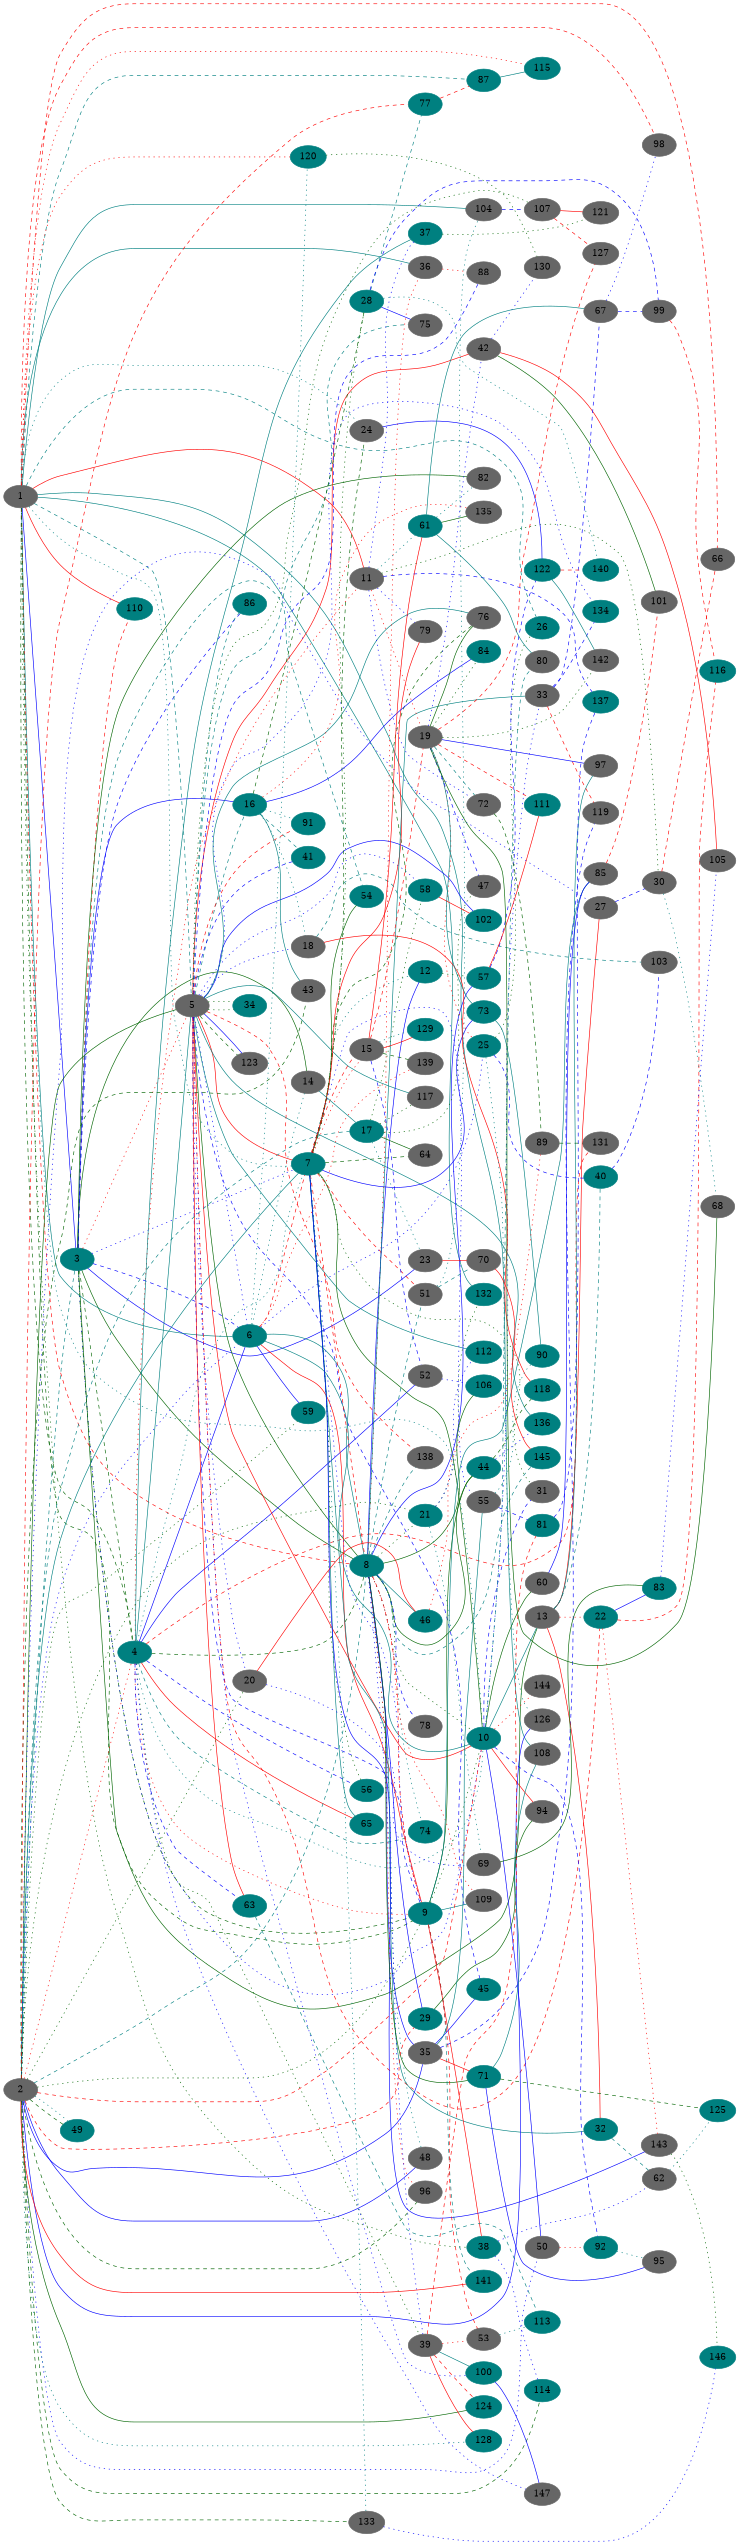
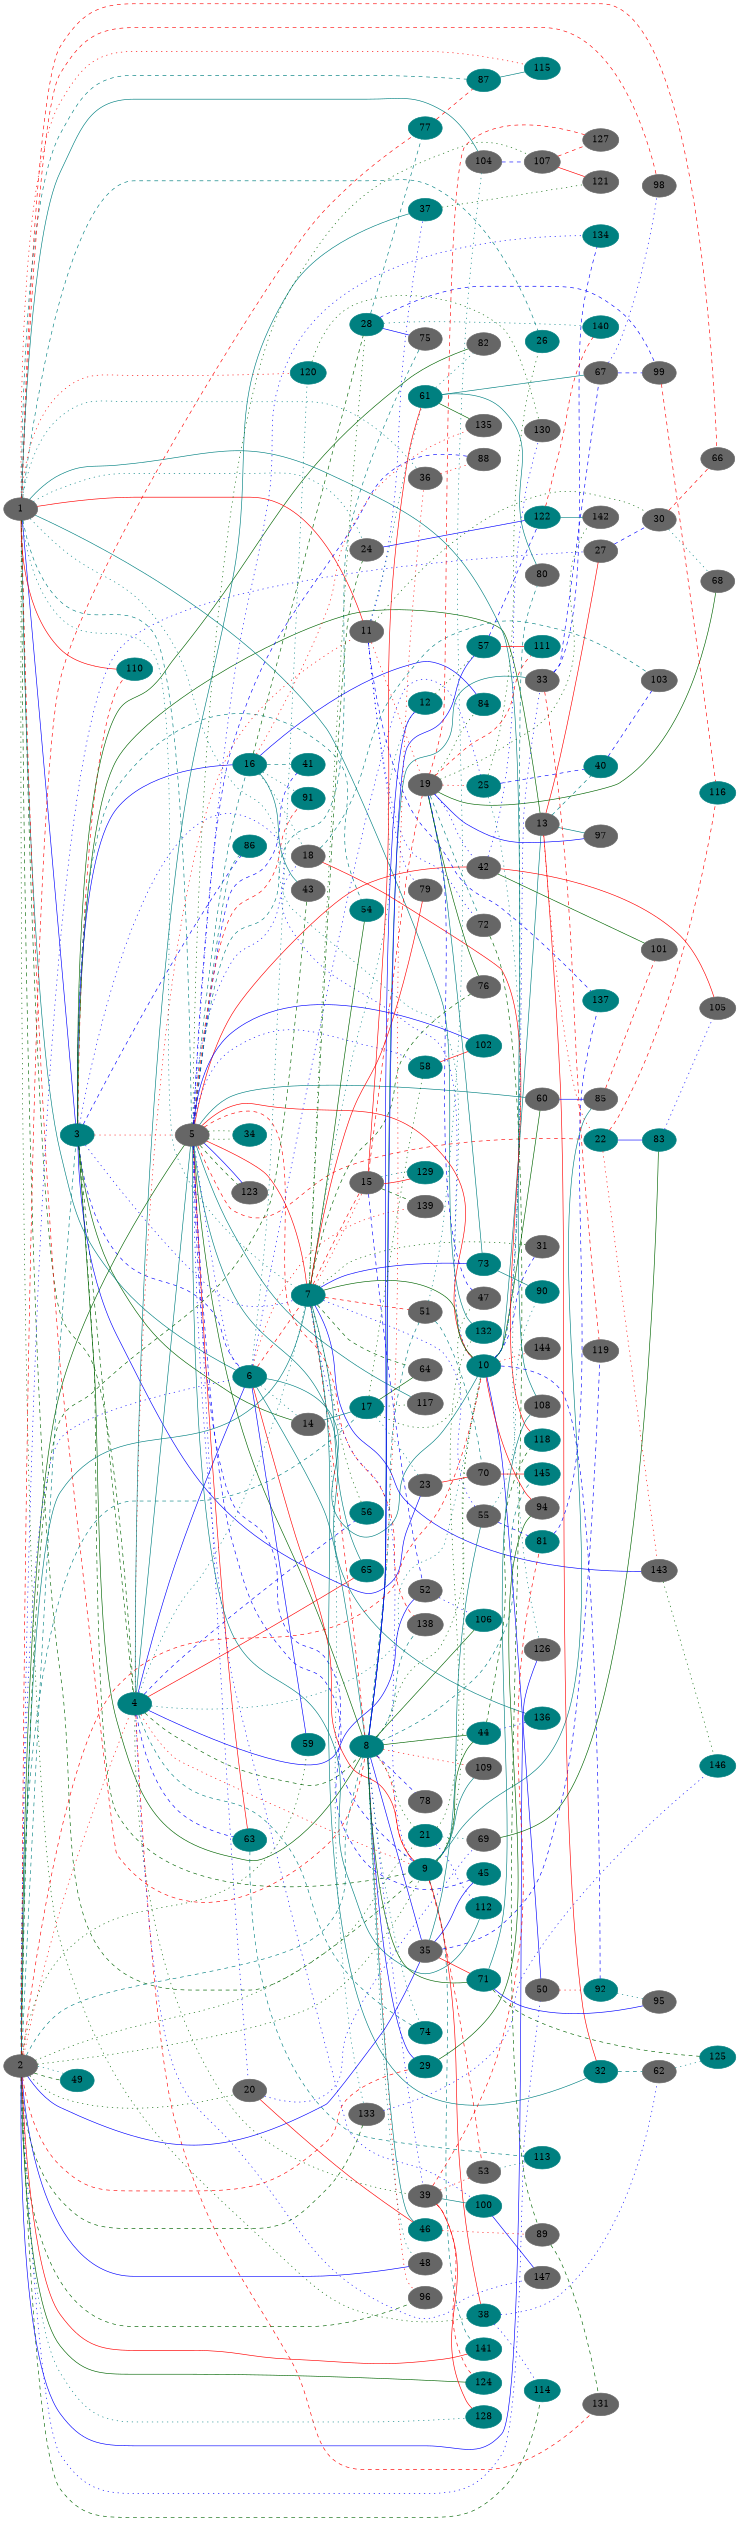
(129, 250) -> (202, 402)
(273, 760) -> (357, 1086)
